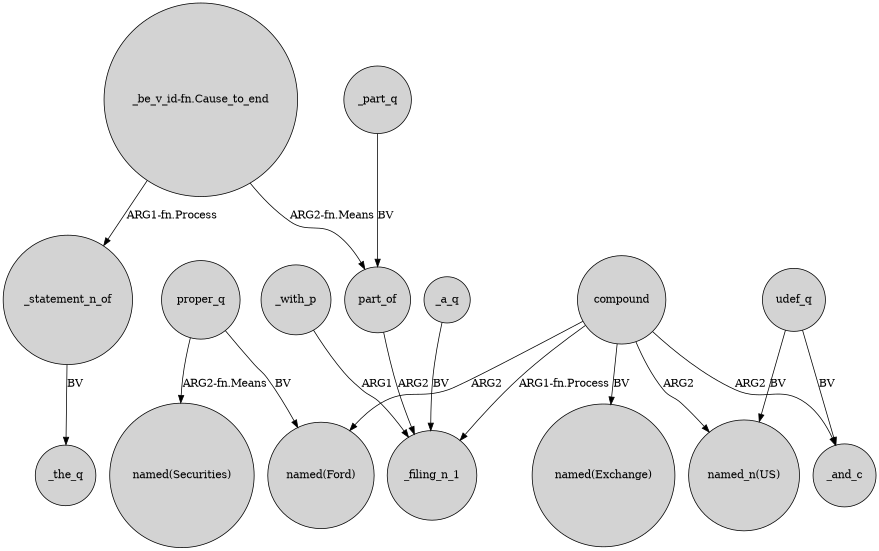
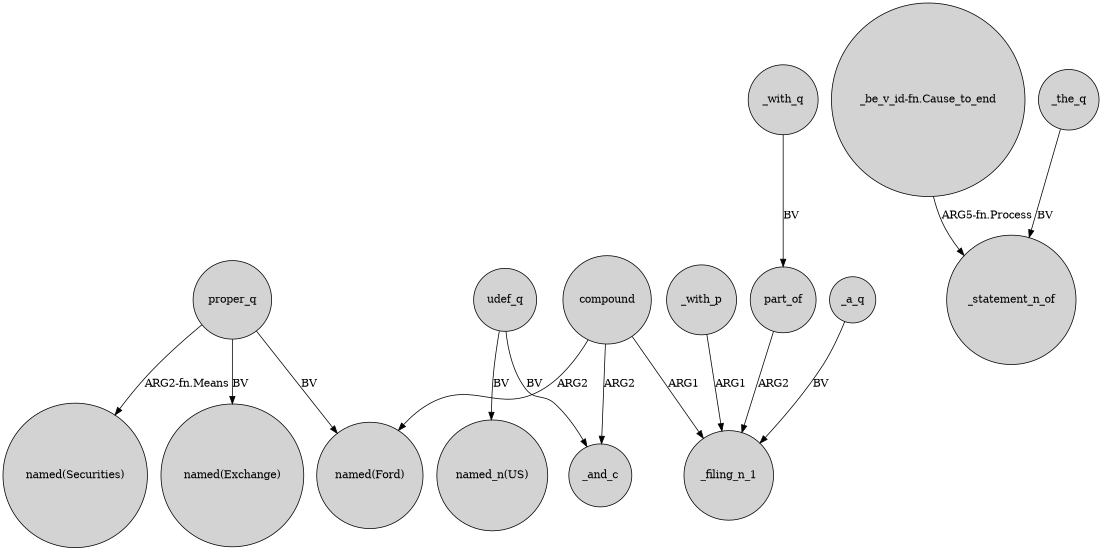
(378, 100) -> (783, 100)
(172, 216) -> (987, 216)
(304, 227) -> none
(614, 370) -> (232, 368)
(564, 384) -> (684, 384)
(663, 390) -> none
(67, 401) -> (1046, 180)
